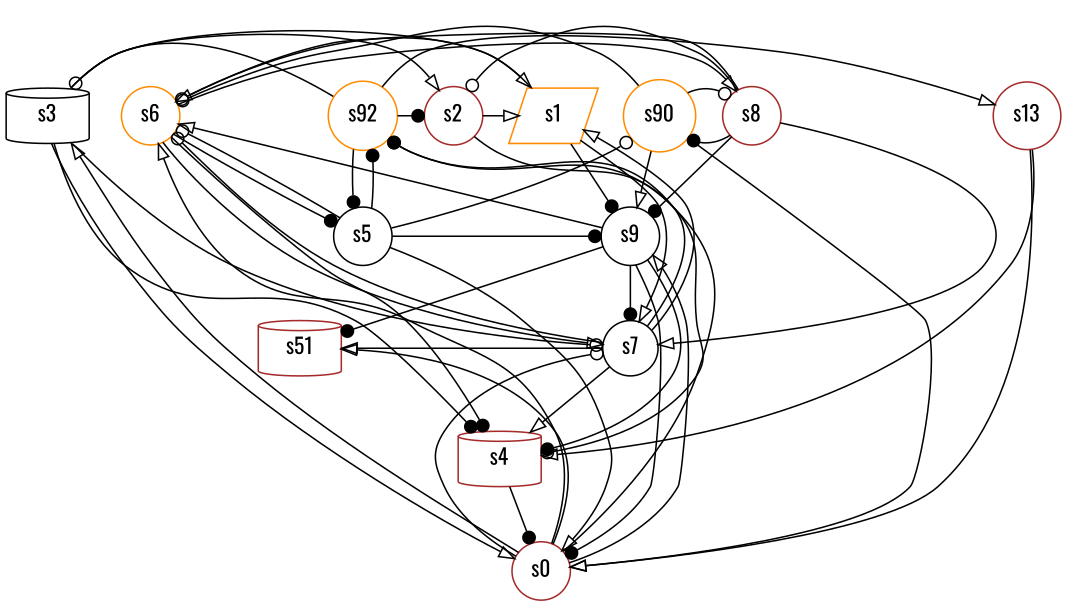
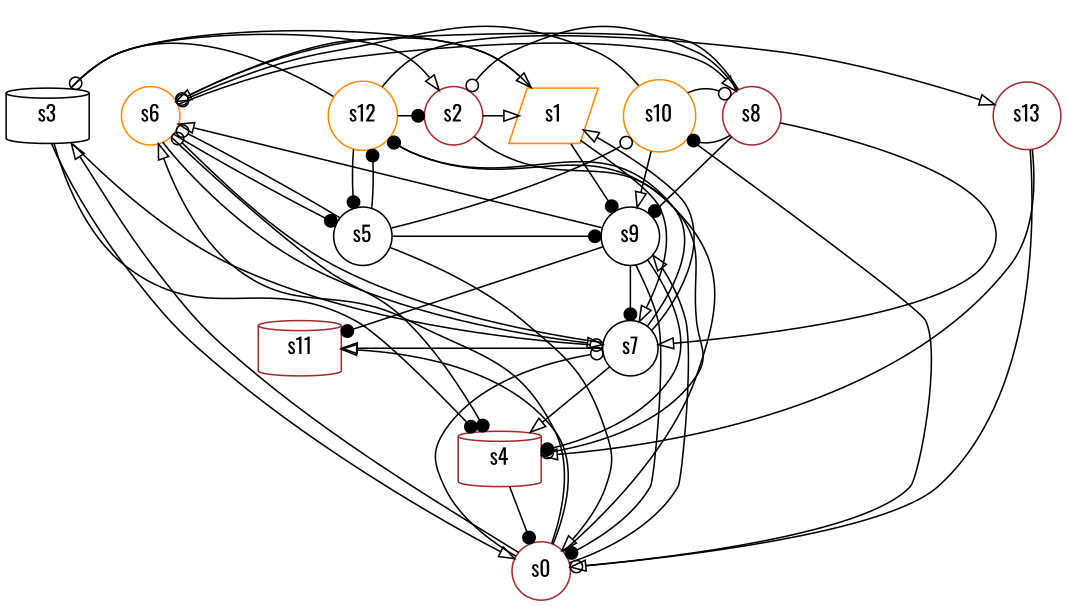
(363, 116) -> (363, 116)
(660, 116) -> (660, 116)
(300, 348) -> (300, 348)
(936, 488) -> (936, 488)
